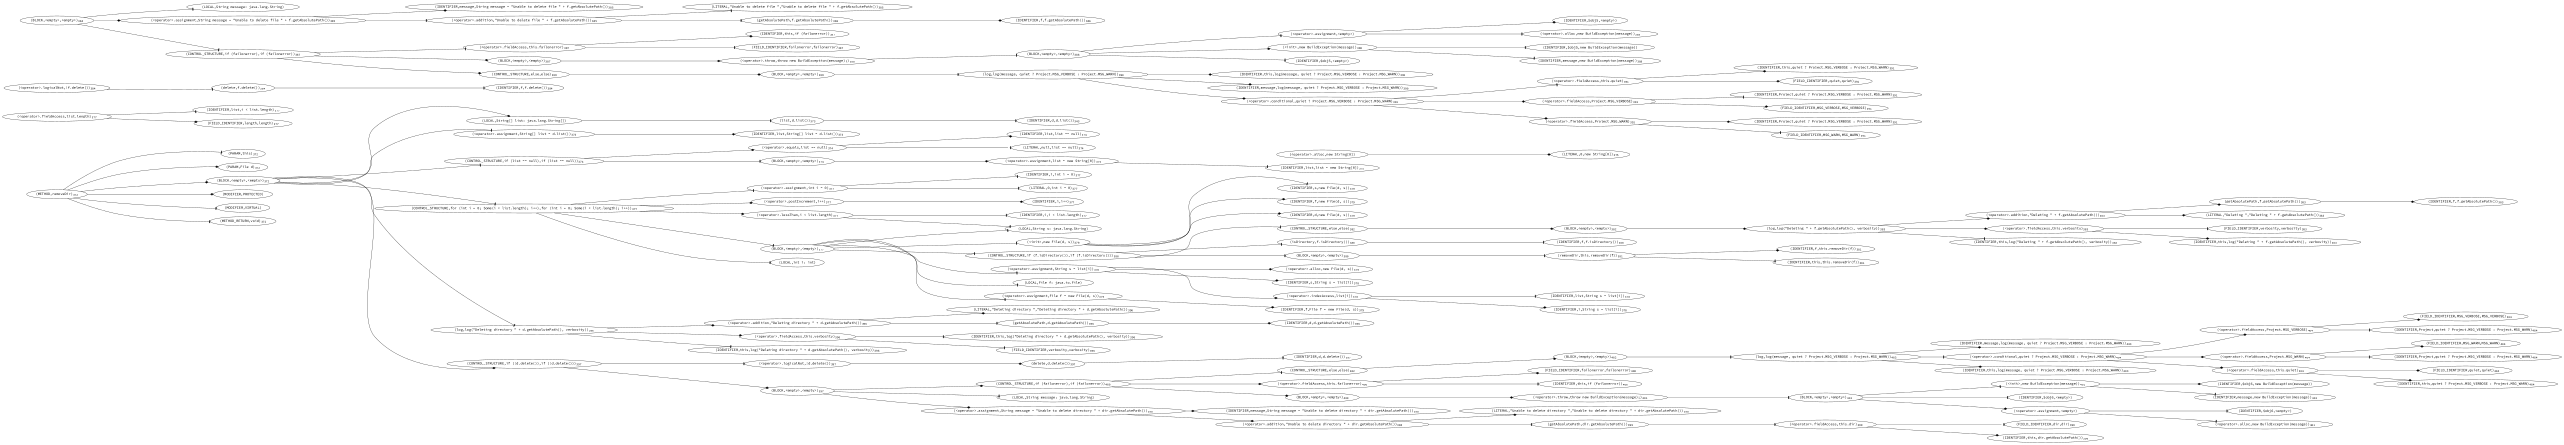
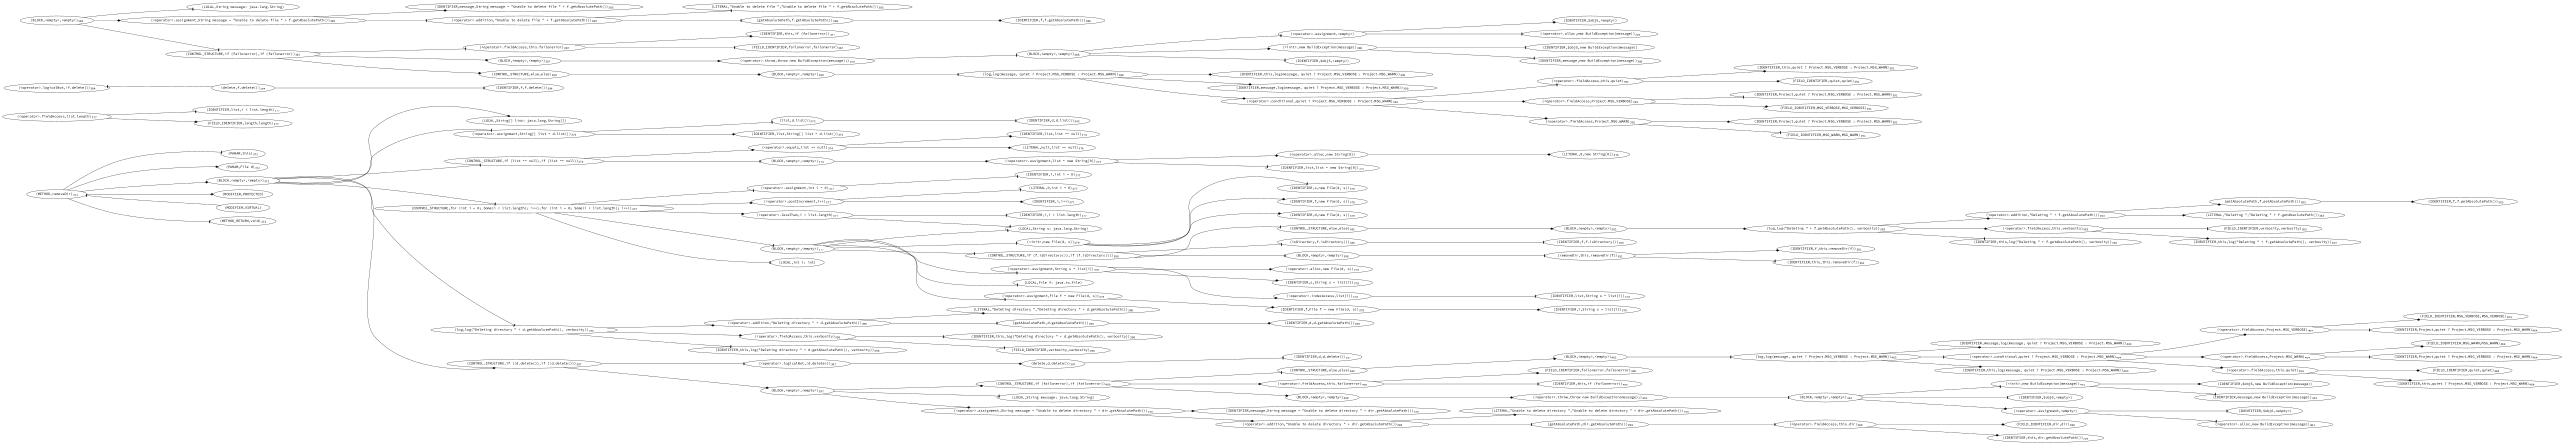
(159, 90) -> (161, 86)
(676, 121) -> (677, 127)
(927, 148) -> (927, 148)
none -> (1195, 158)
(933, 188) -> (929, 195)
(144, 205) -> (154, 201)
(1454, 303) -> (1458, 310)
(1939, 424) -> (1939, 424)
